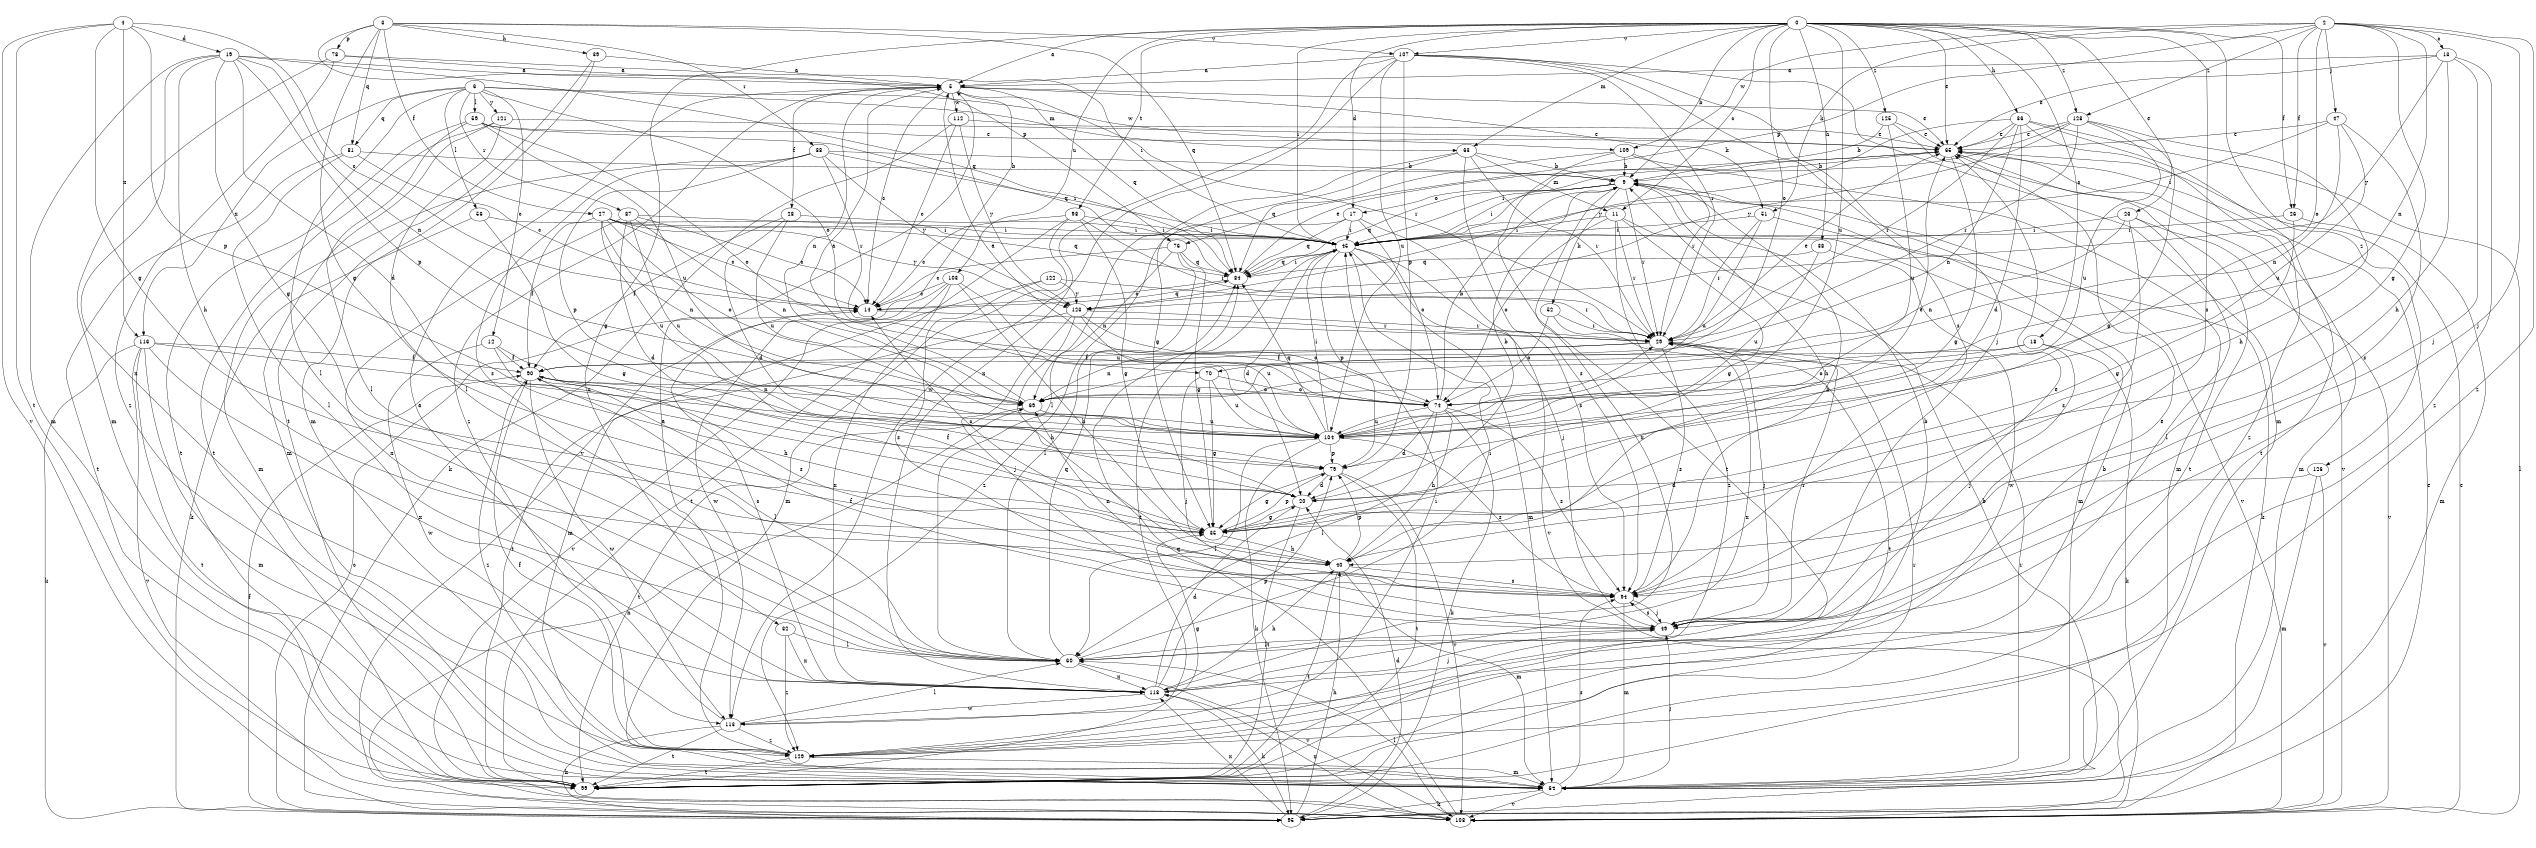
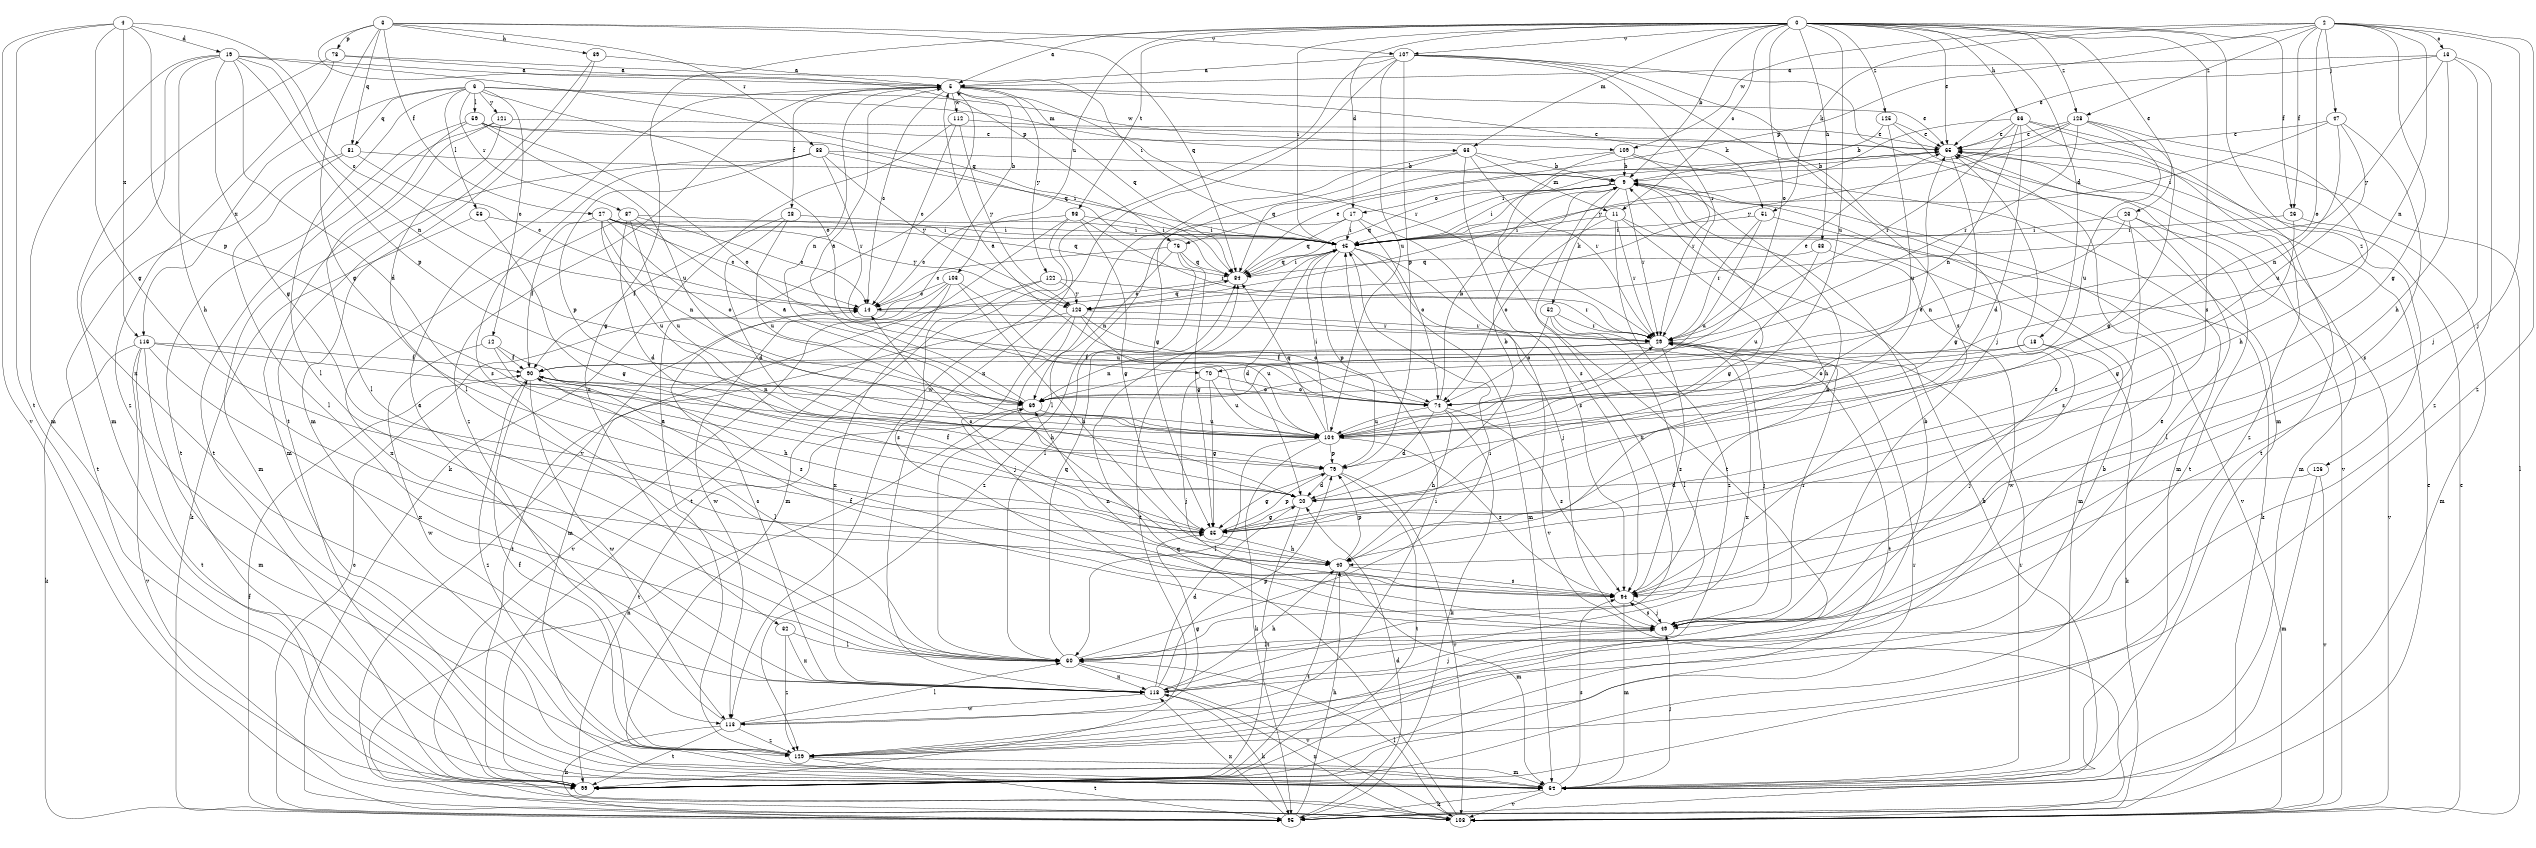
none -> (1039, 154)
(2079, 183) -> (2079, 183)
(785, 310) -> (785, 310)
(1275, 544) -> (1556, 609)
(693, 773) -> (1044, 789)
